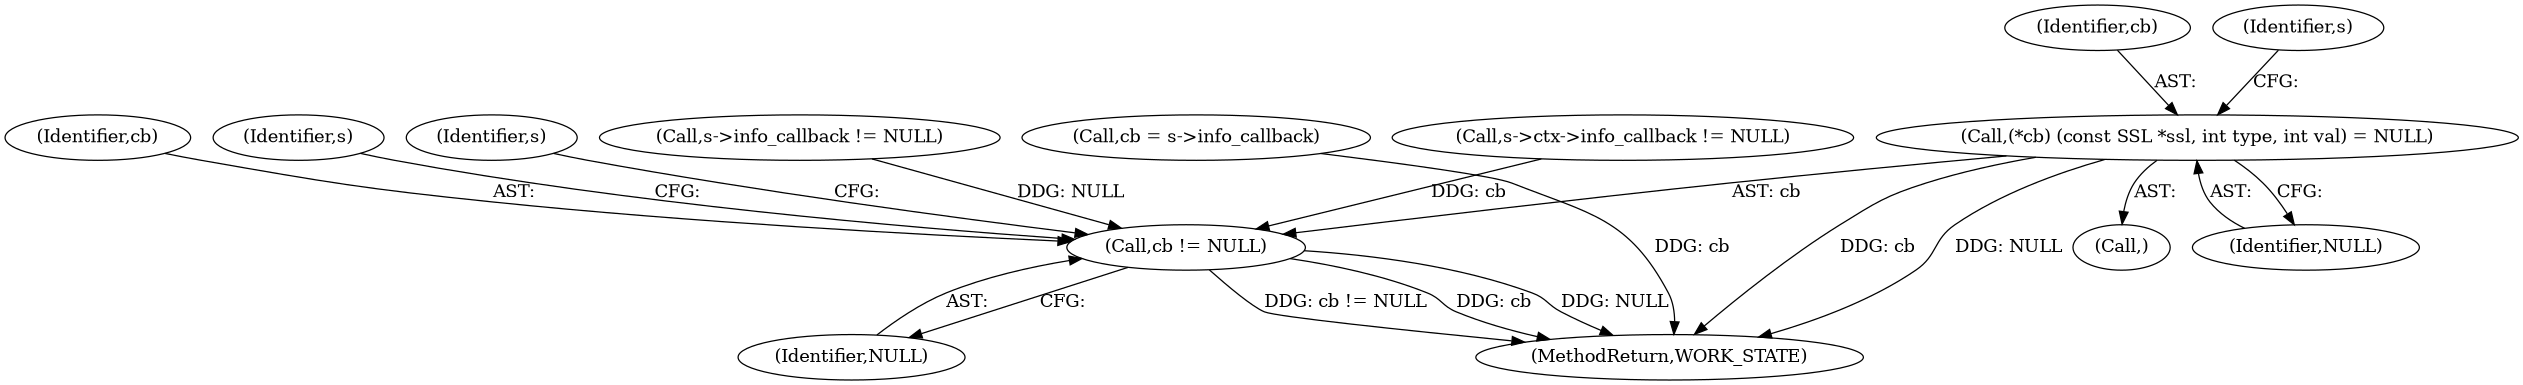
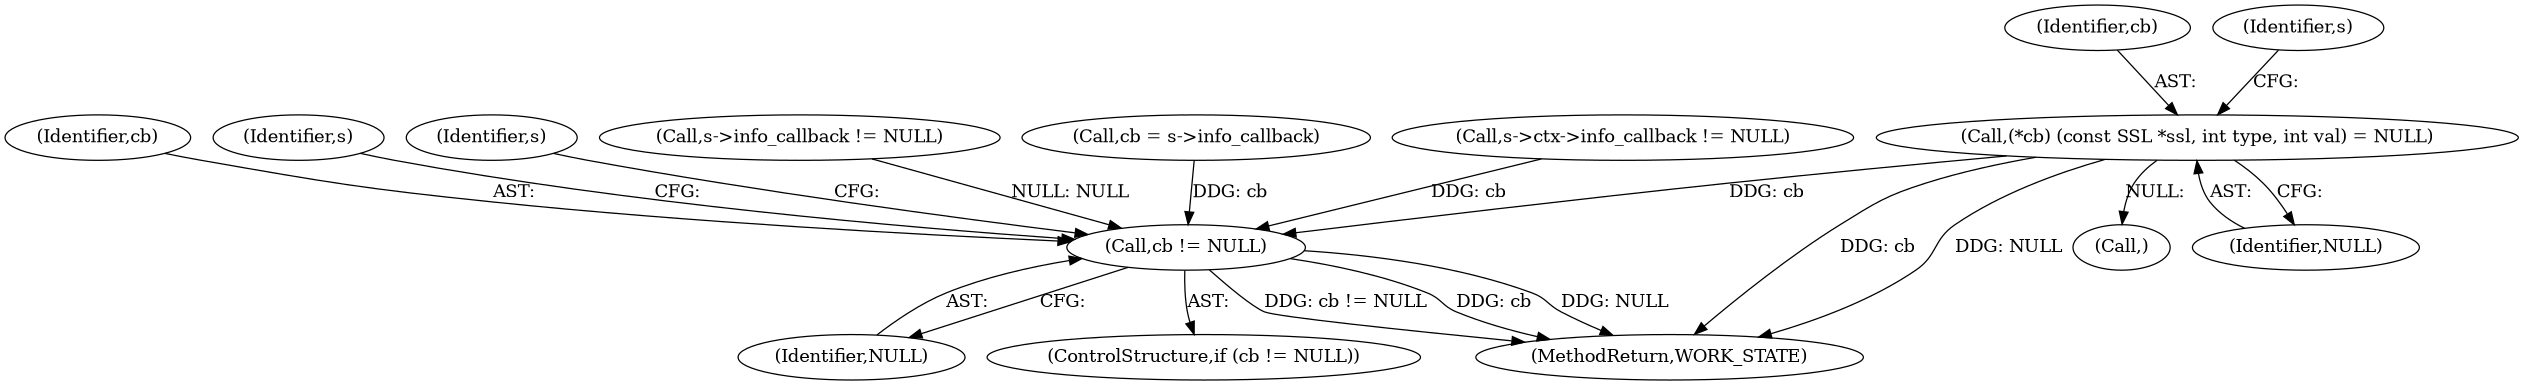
(1528, 189) -> (1192, 186)
(1071, 193) -> (1071, 193)
(1767, 193) -> (1767, 193)
(2158, 193) -> (2158, 193)
none -> (1204, 357)
